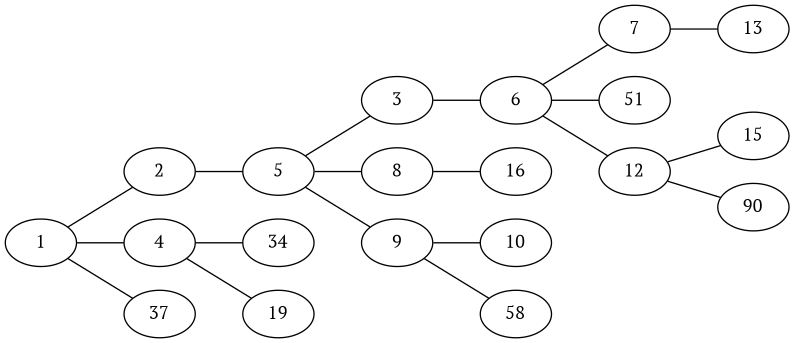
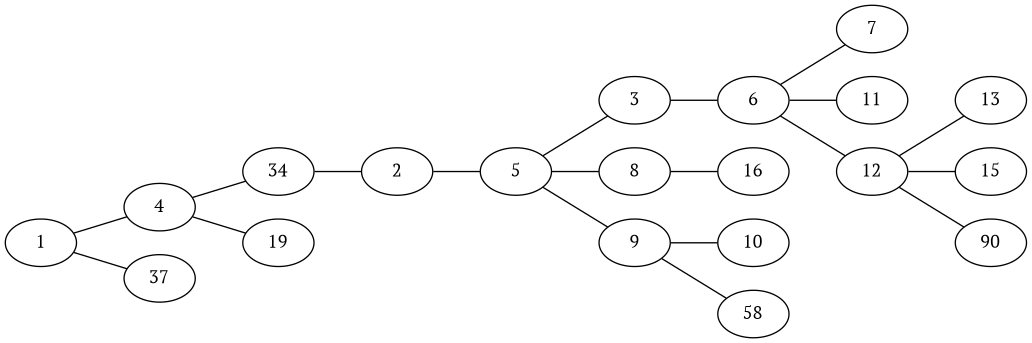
(694, 29) -> (932, 136)
(635, 100) -> (872, 100)
(100, 207) -> (338, 172)
